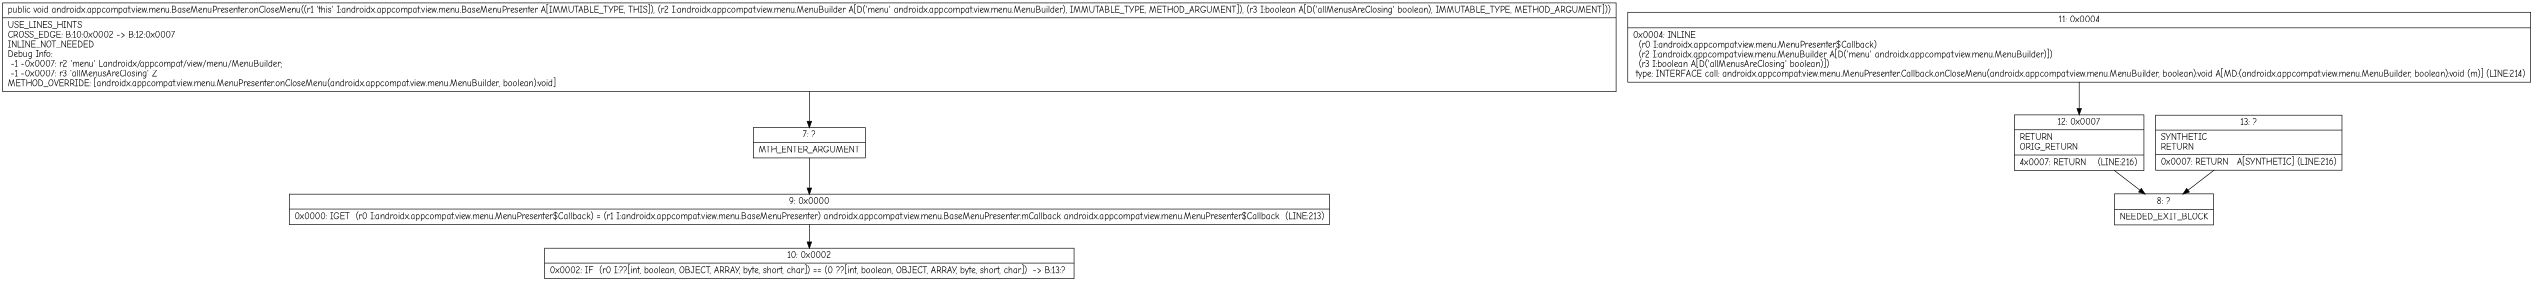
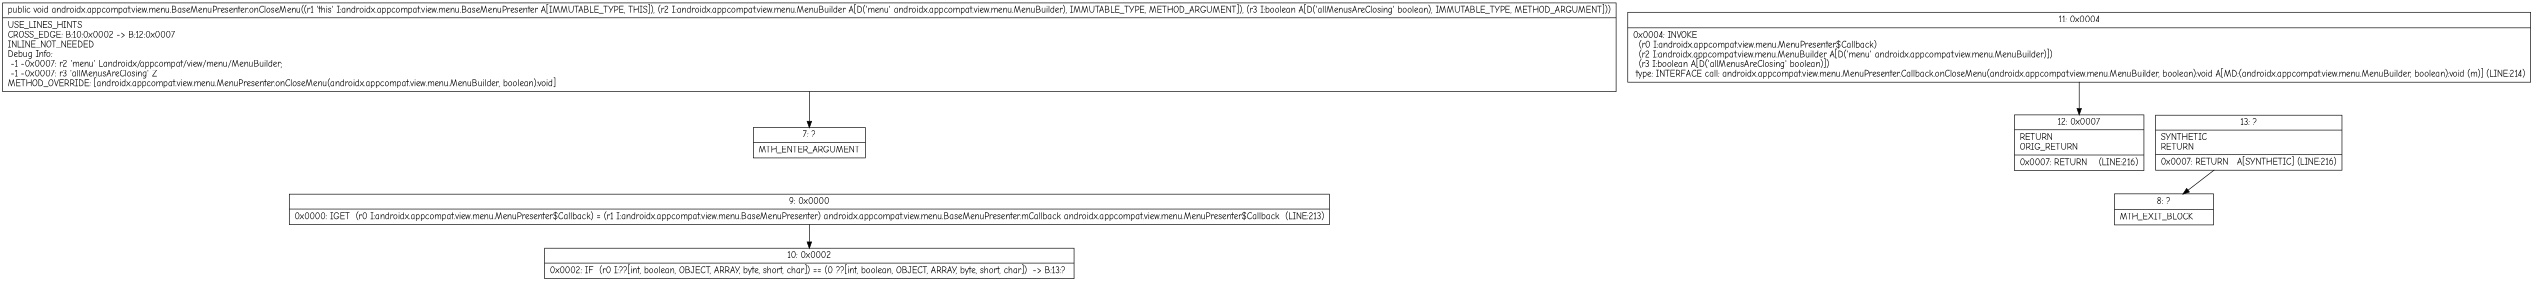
(1667, 35) -> (1668, 35)
(2079, 162) -> (2079, 162)
(809, 173) -> none
(2127, 180) -> none
(2164, 217) -> (2157, 217)
